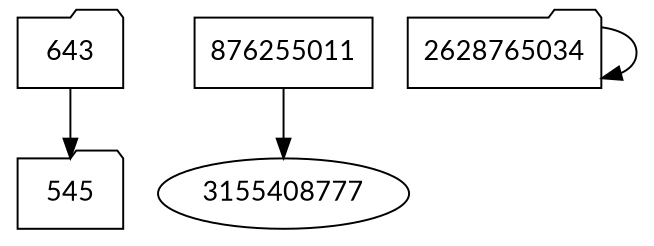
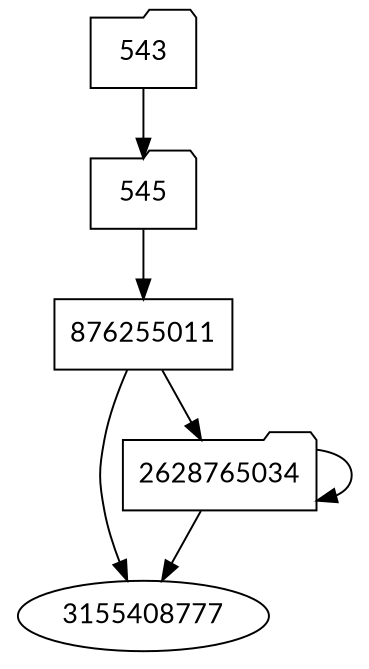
(70, 53) -> (143, 53)
none -> (143, 254)
none -> (177, 396)
none -> (186, 537)
